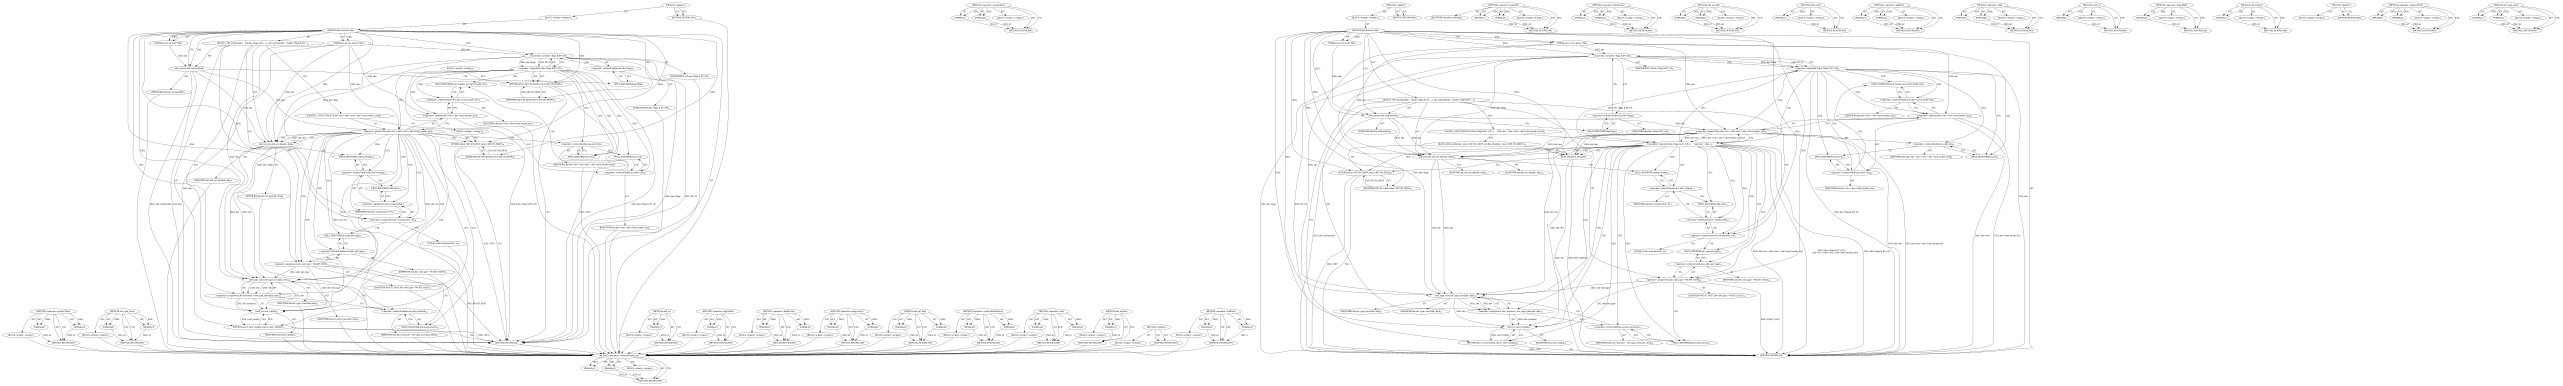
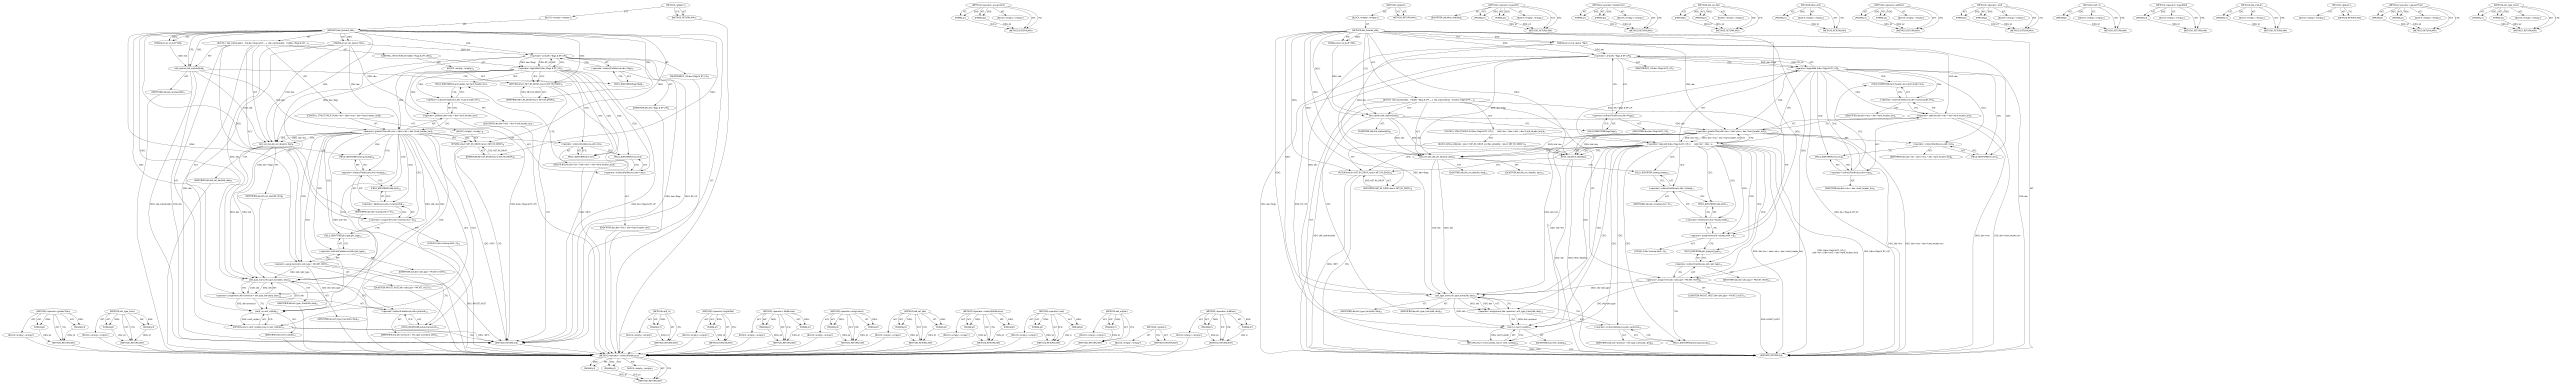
none -> (406, 56)
